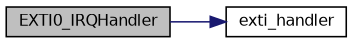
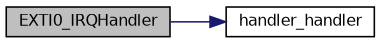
(286, 22) -> (300, 22)
